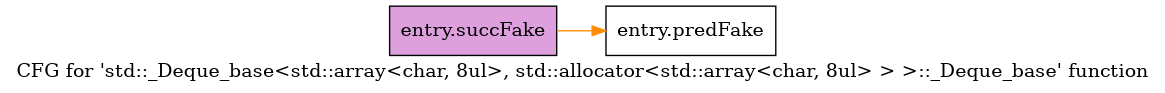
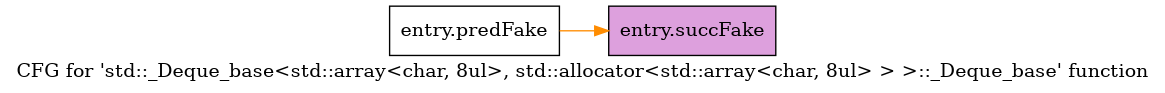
(574, 31) -> (577, 31)
